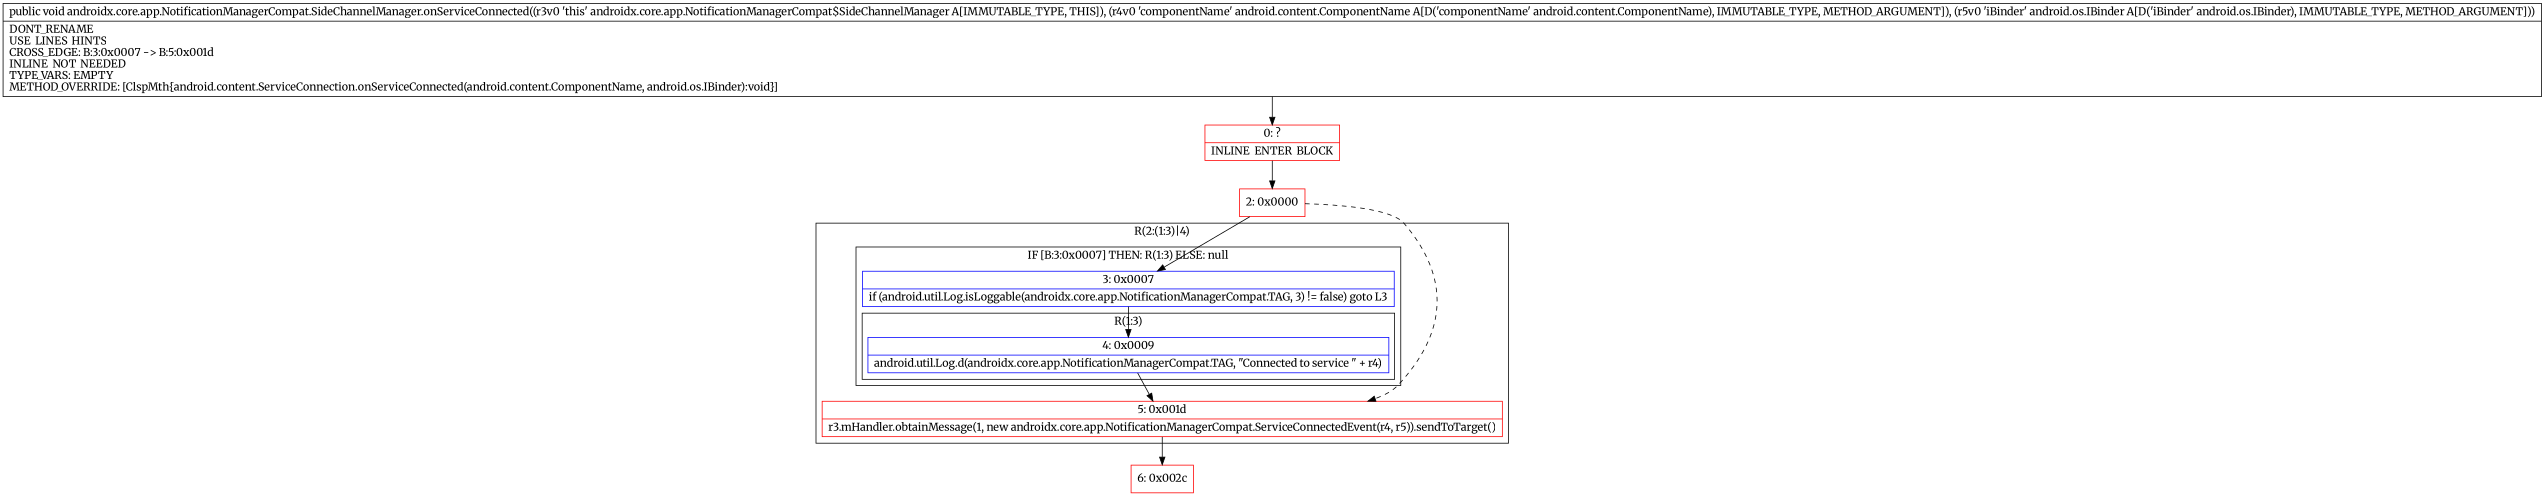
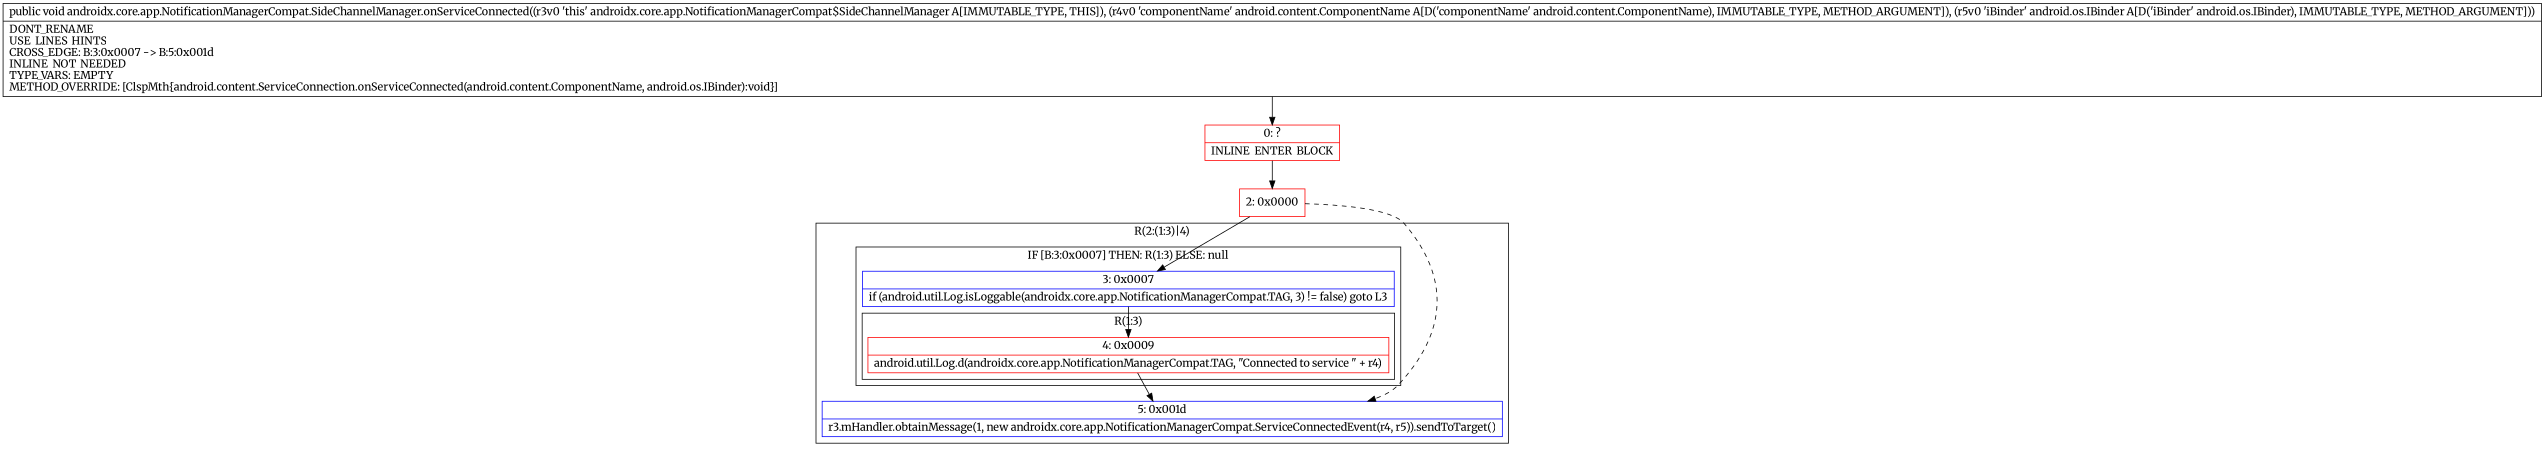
(1128, 355) -> (1128, 355)
(1162, 419) -> (1162, 419)
(1162, 479) -> none
